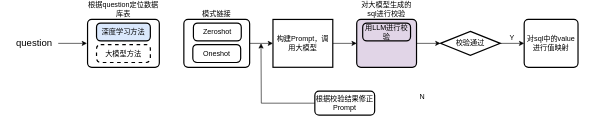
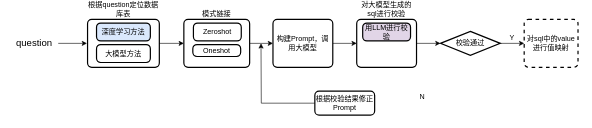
none -> (169, 44)
(303, 44) -> (303, 44)
(387, 44) -> (387, 44)
(552, 44) -> (552, 44)
(123, 54) -> (123, 54)
(216, 54) -> (216, 51)
